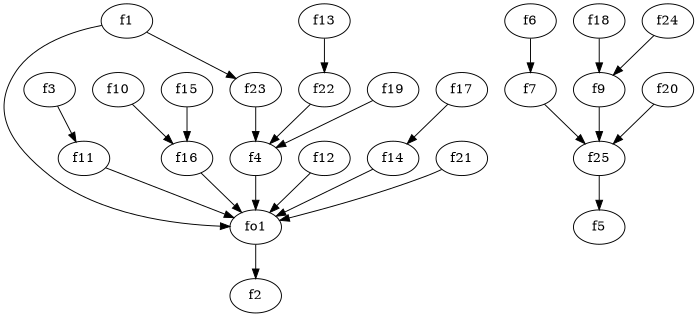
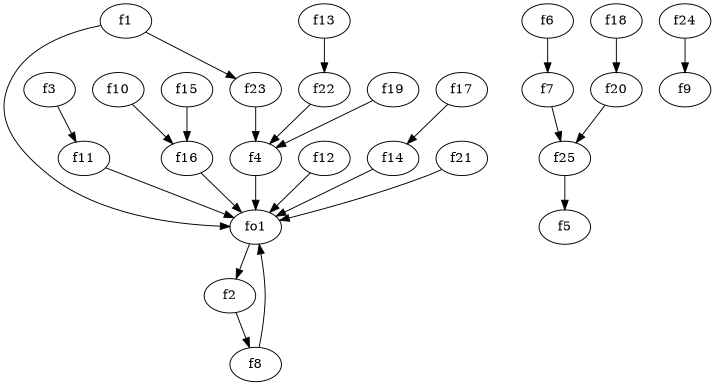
(599, 51) -> (616, 51)
(599, 119) -> none
none -> (256, 364)
